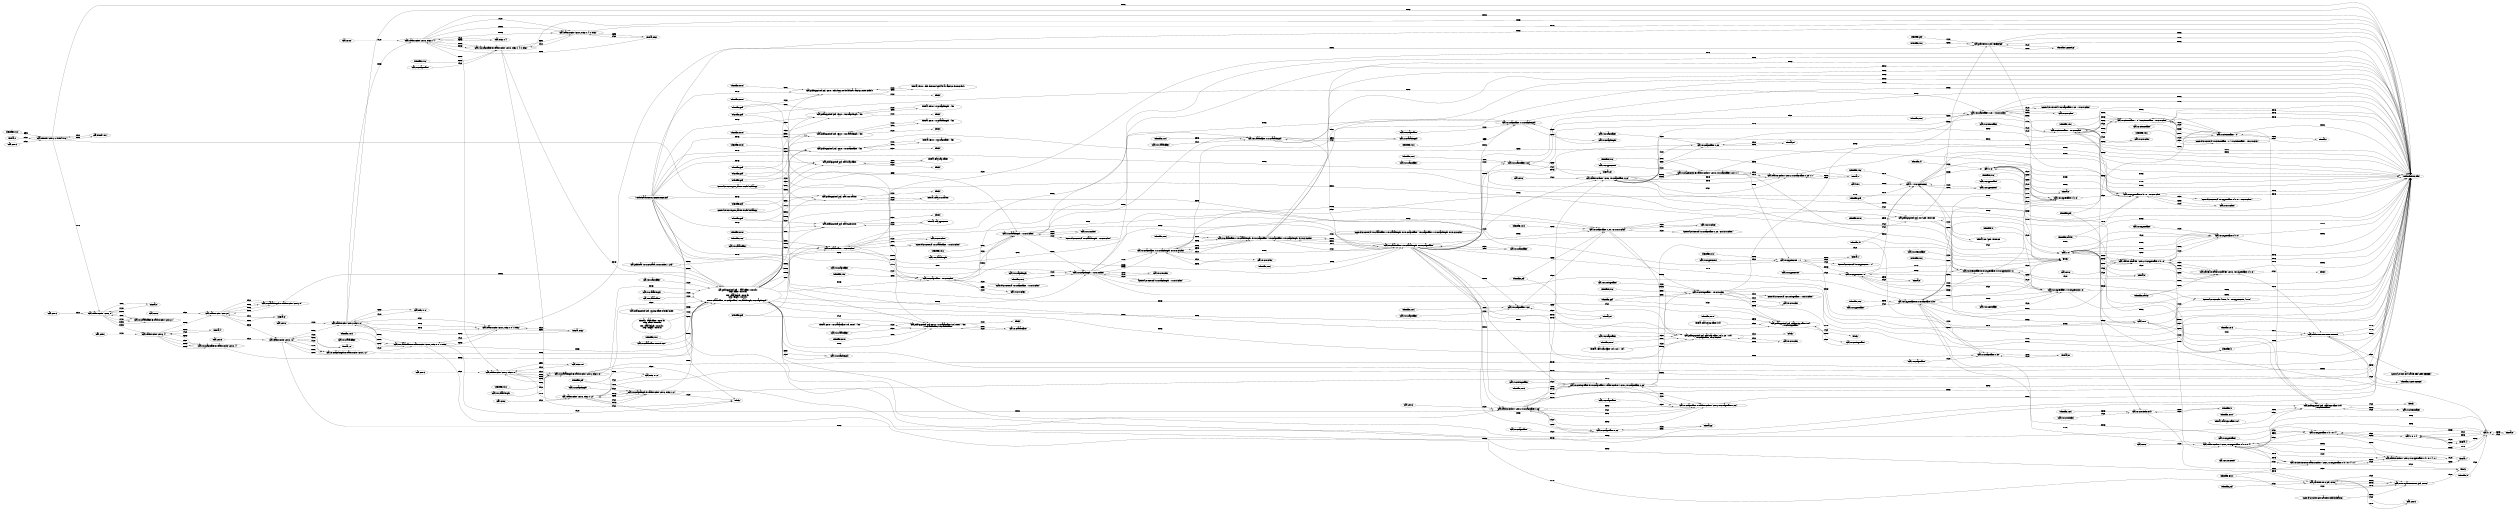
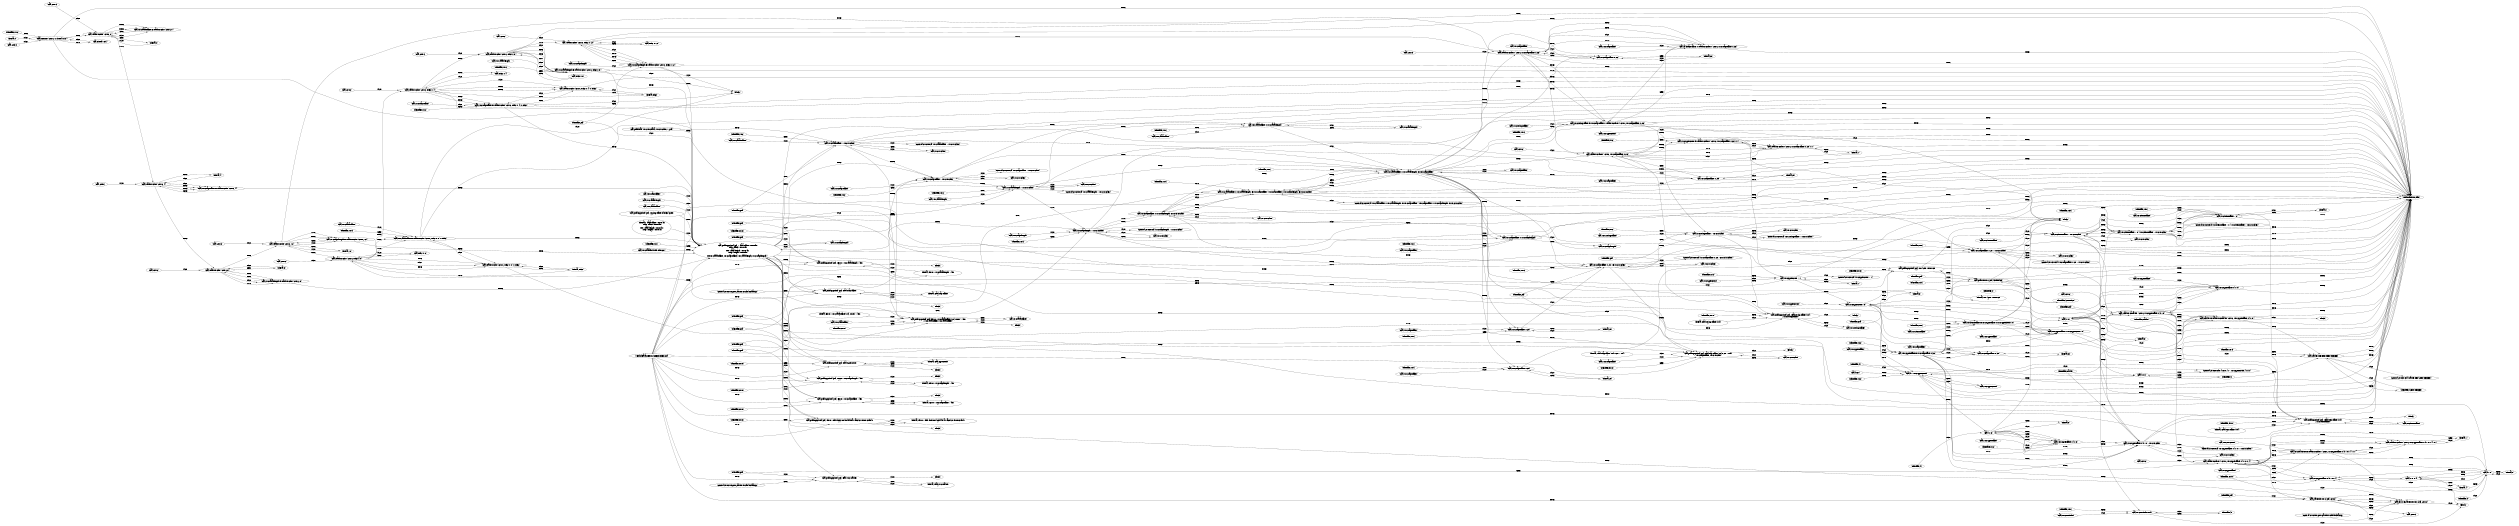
none -> (1528, 15)
(652, 344) -> (652, 250)
